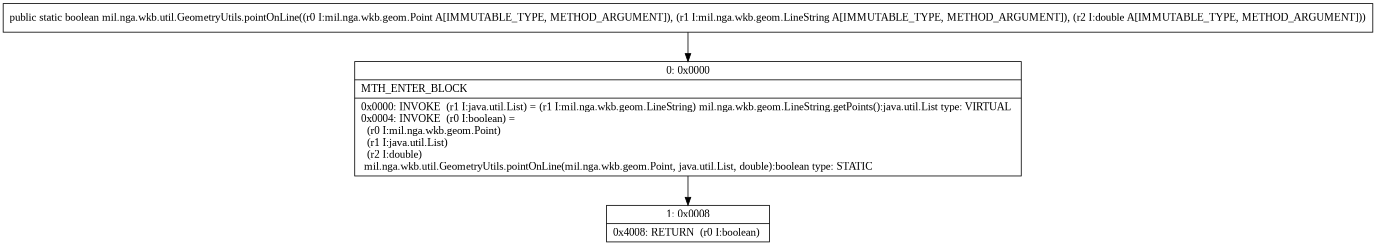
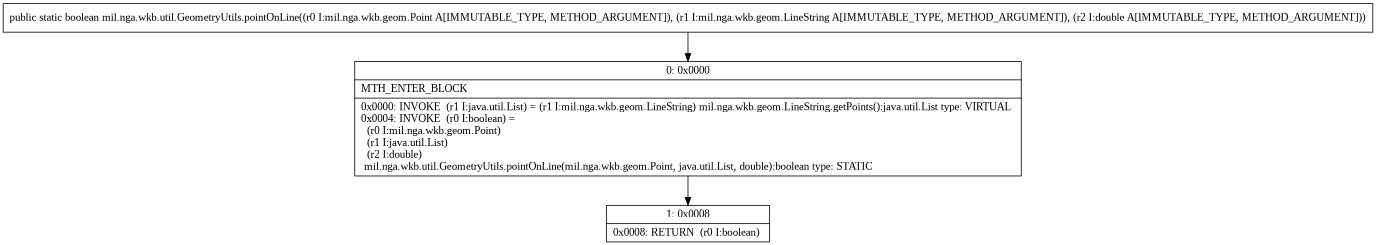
(688, 232) -> (688, 232)
